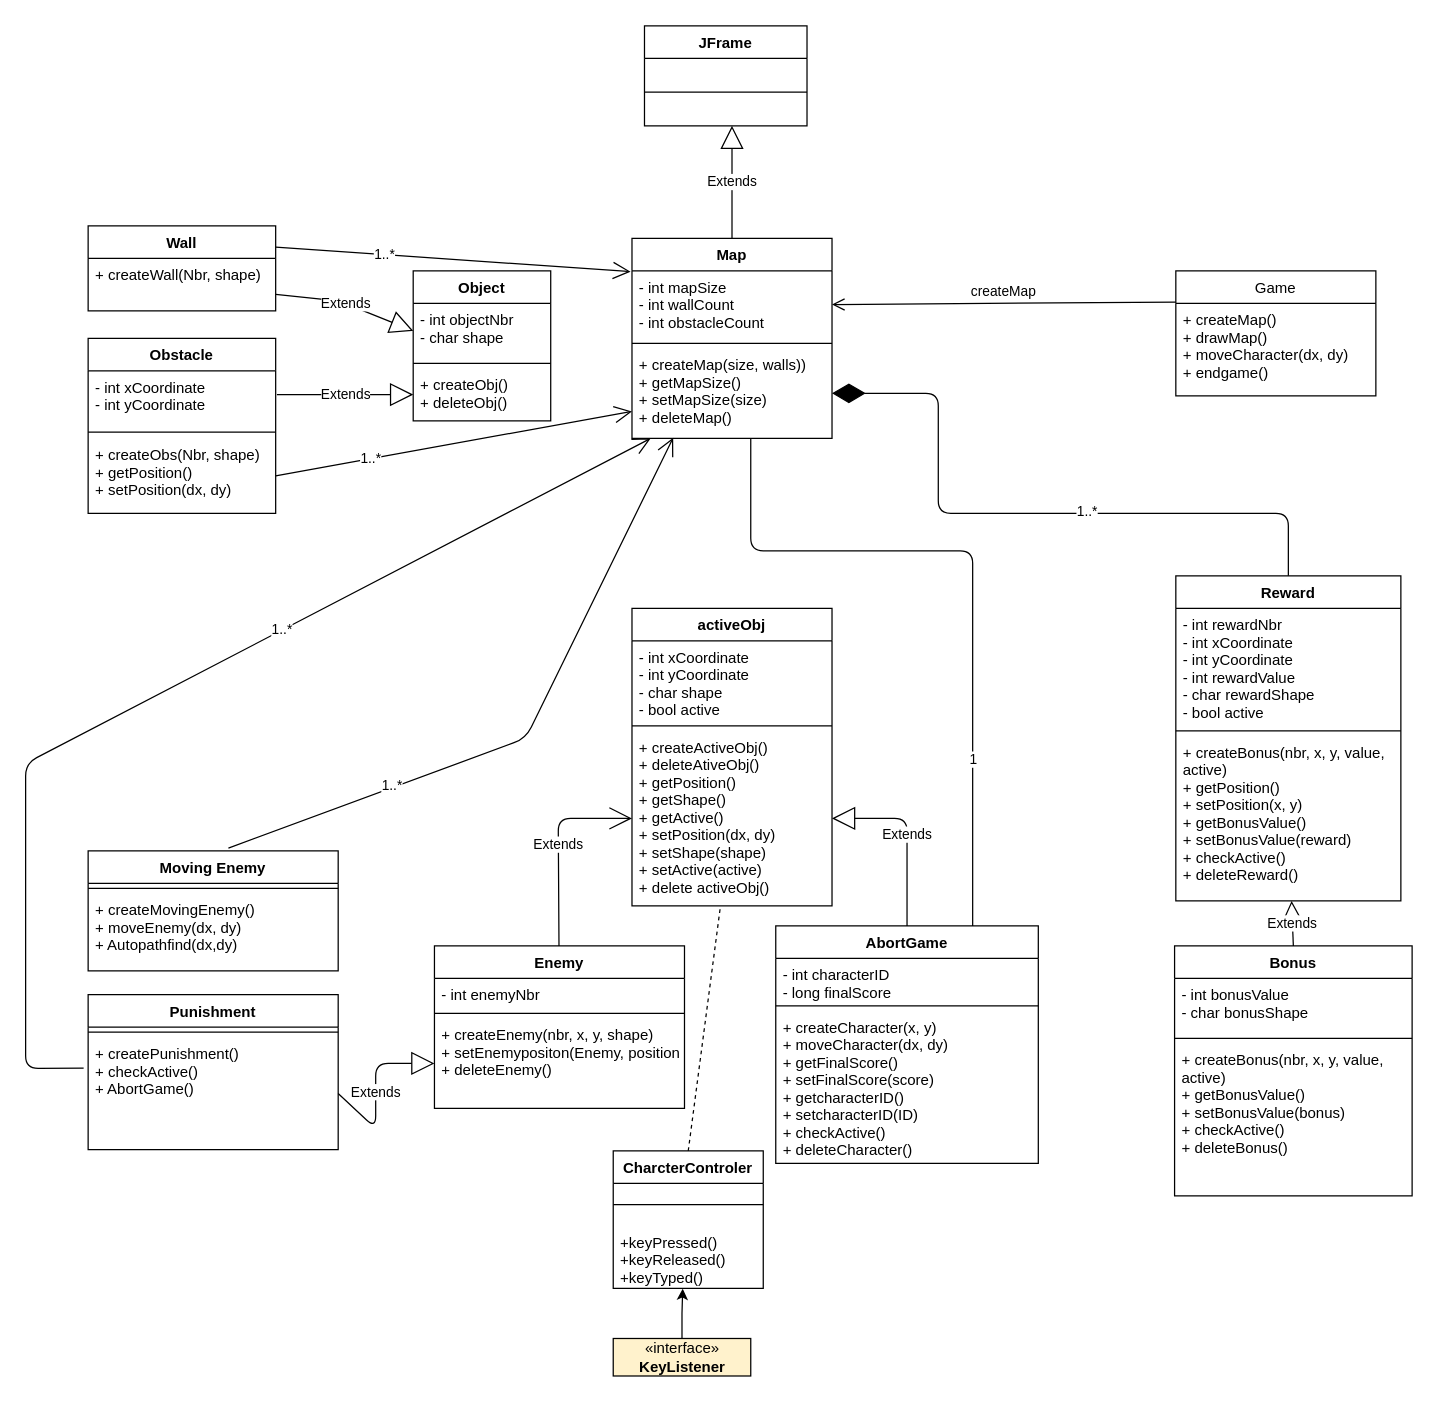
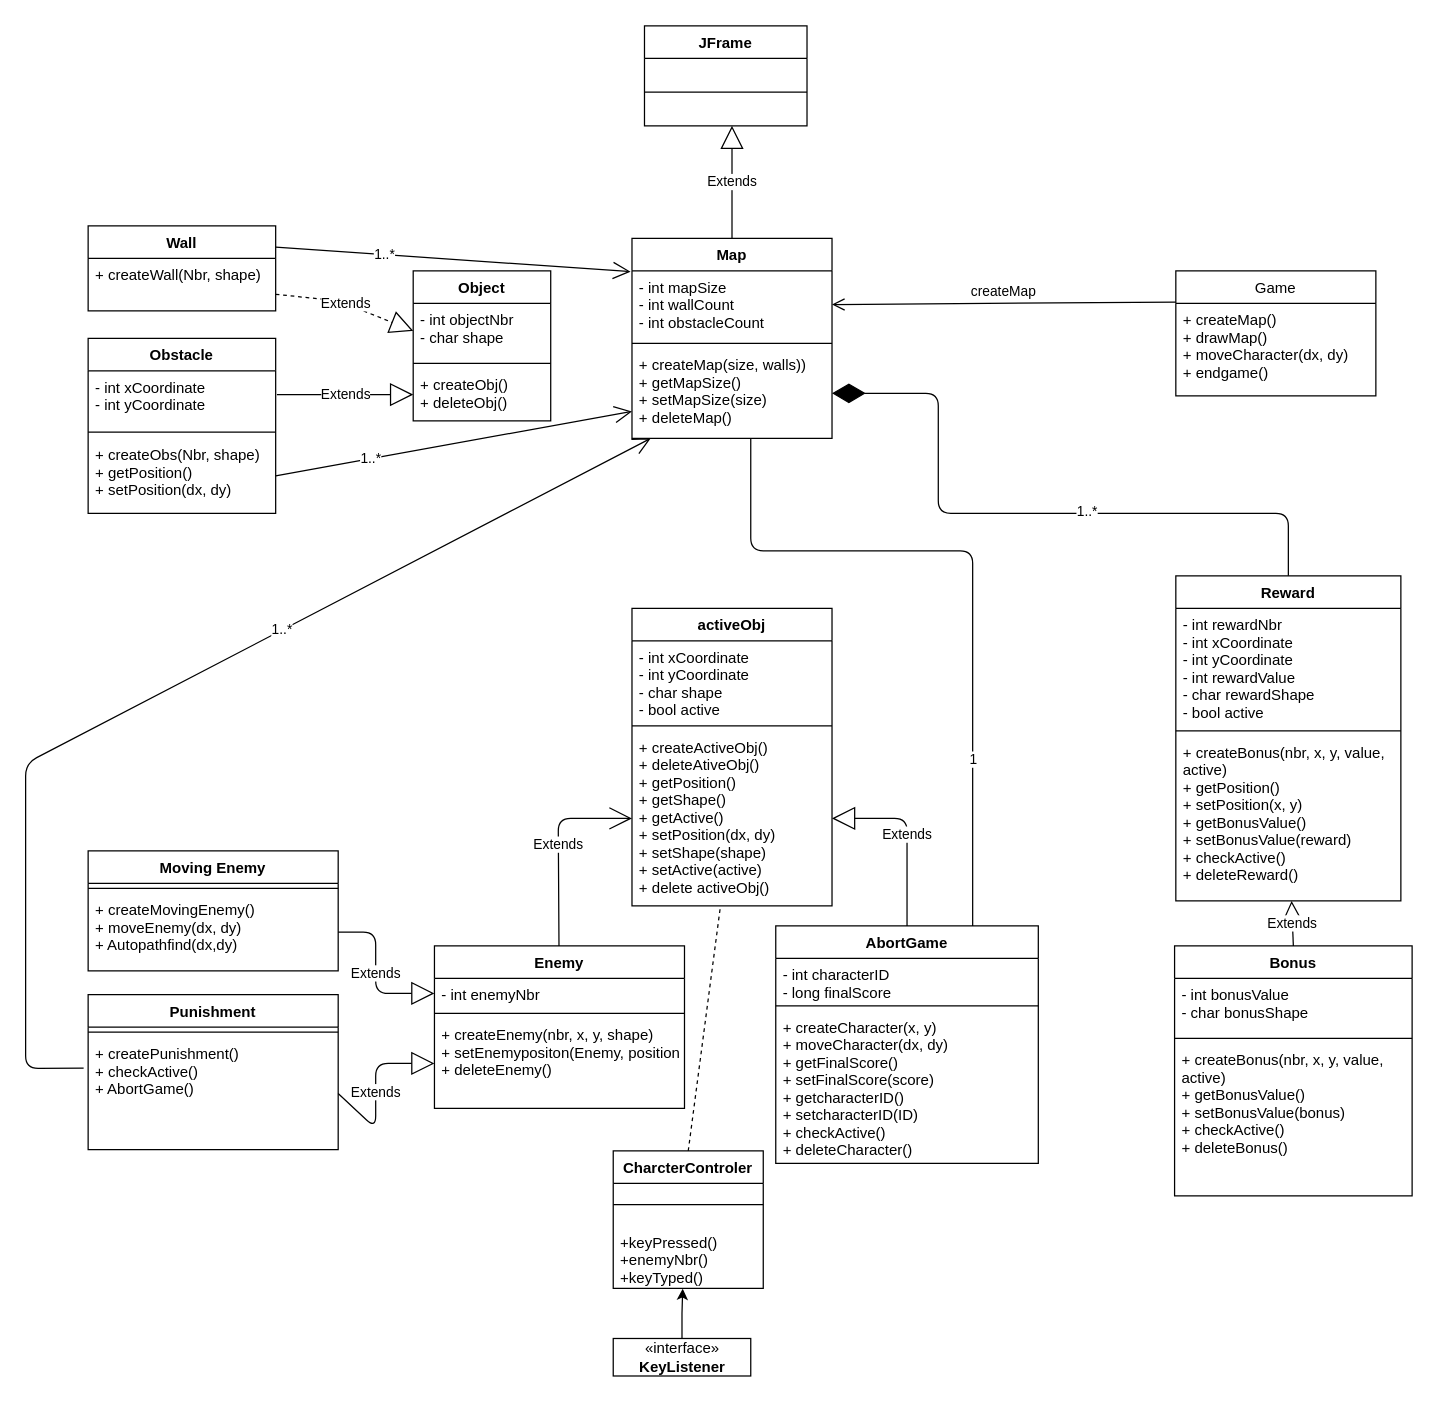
(299, 297) -> (299, 297)
(529, 730) -> none
none -> (376, 963)
(675, 1243) -> (675, 1243)
(682, 1357) -> (682, 1357)
